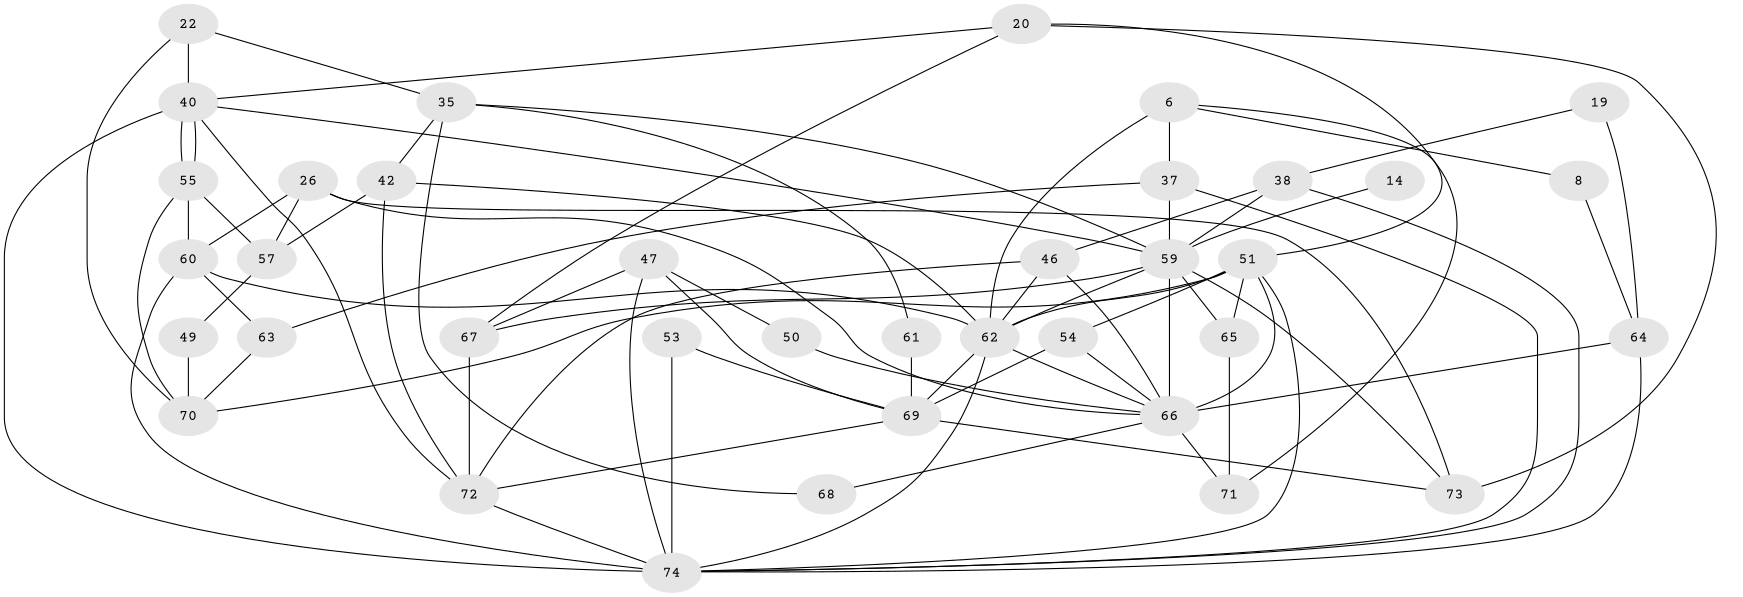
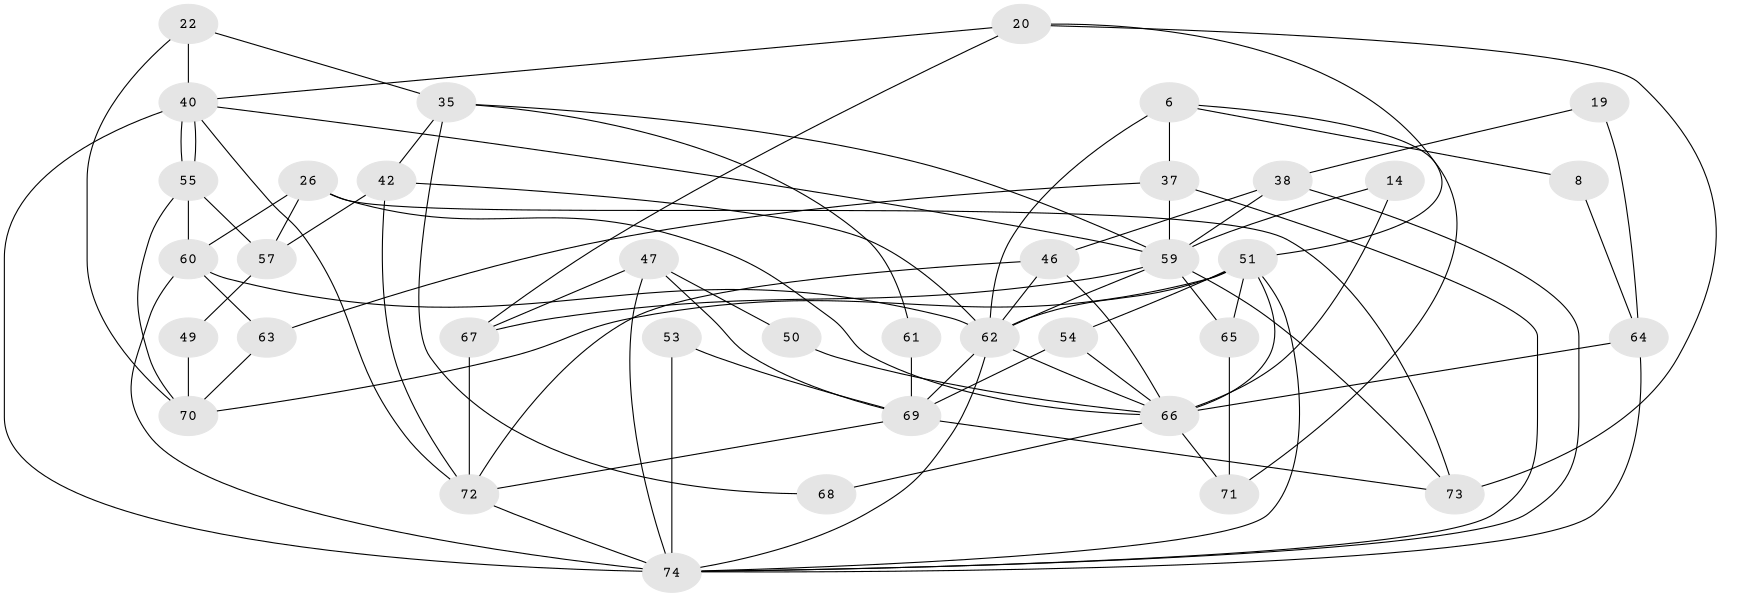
(1169, 338) -> (1315, 326)
